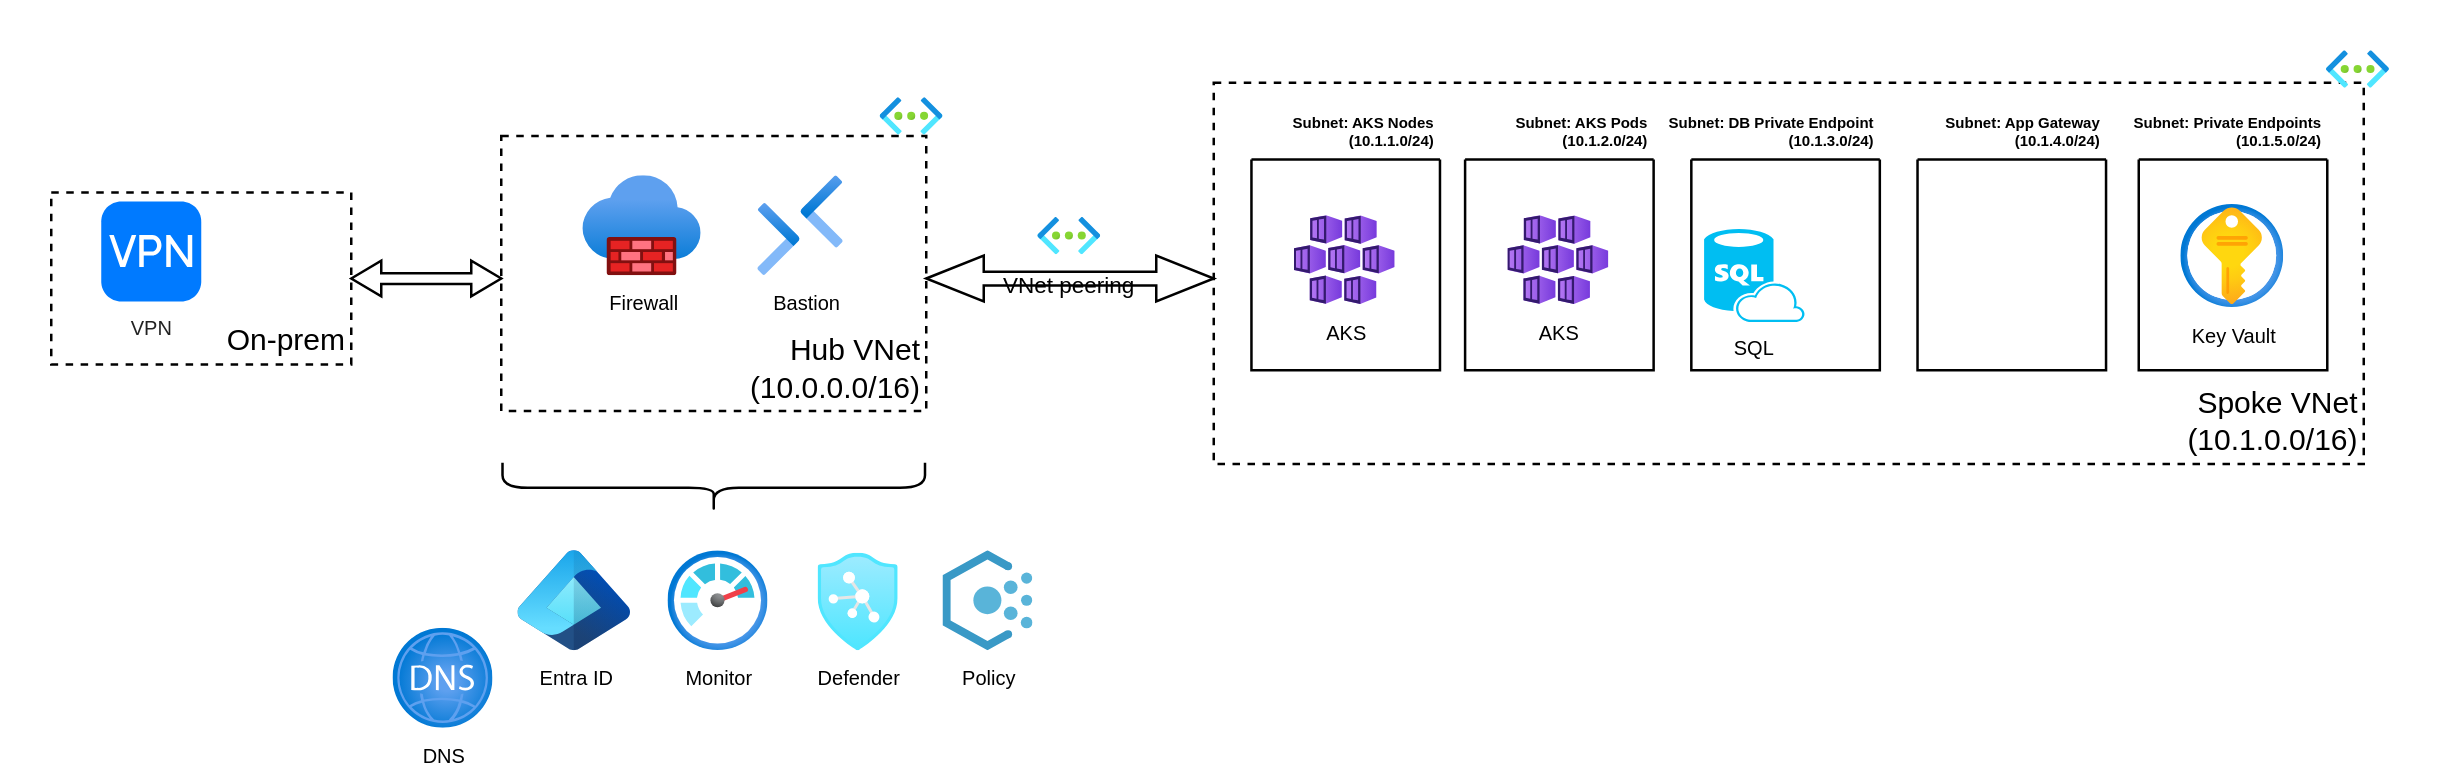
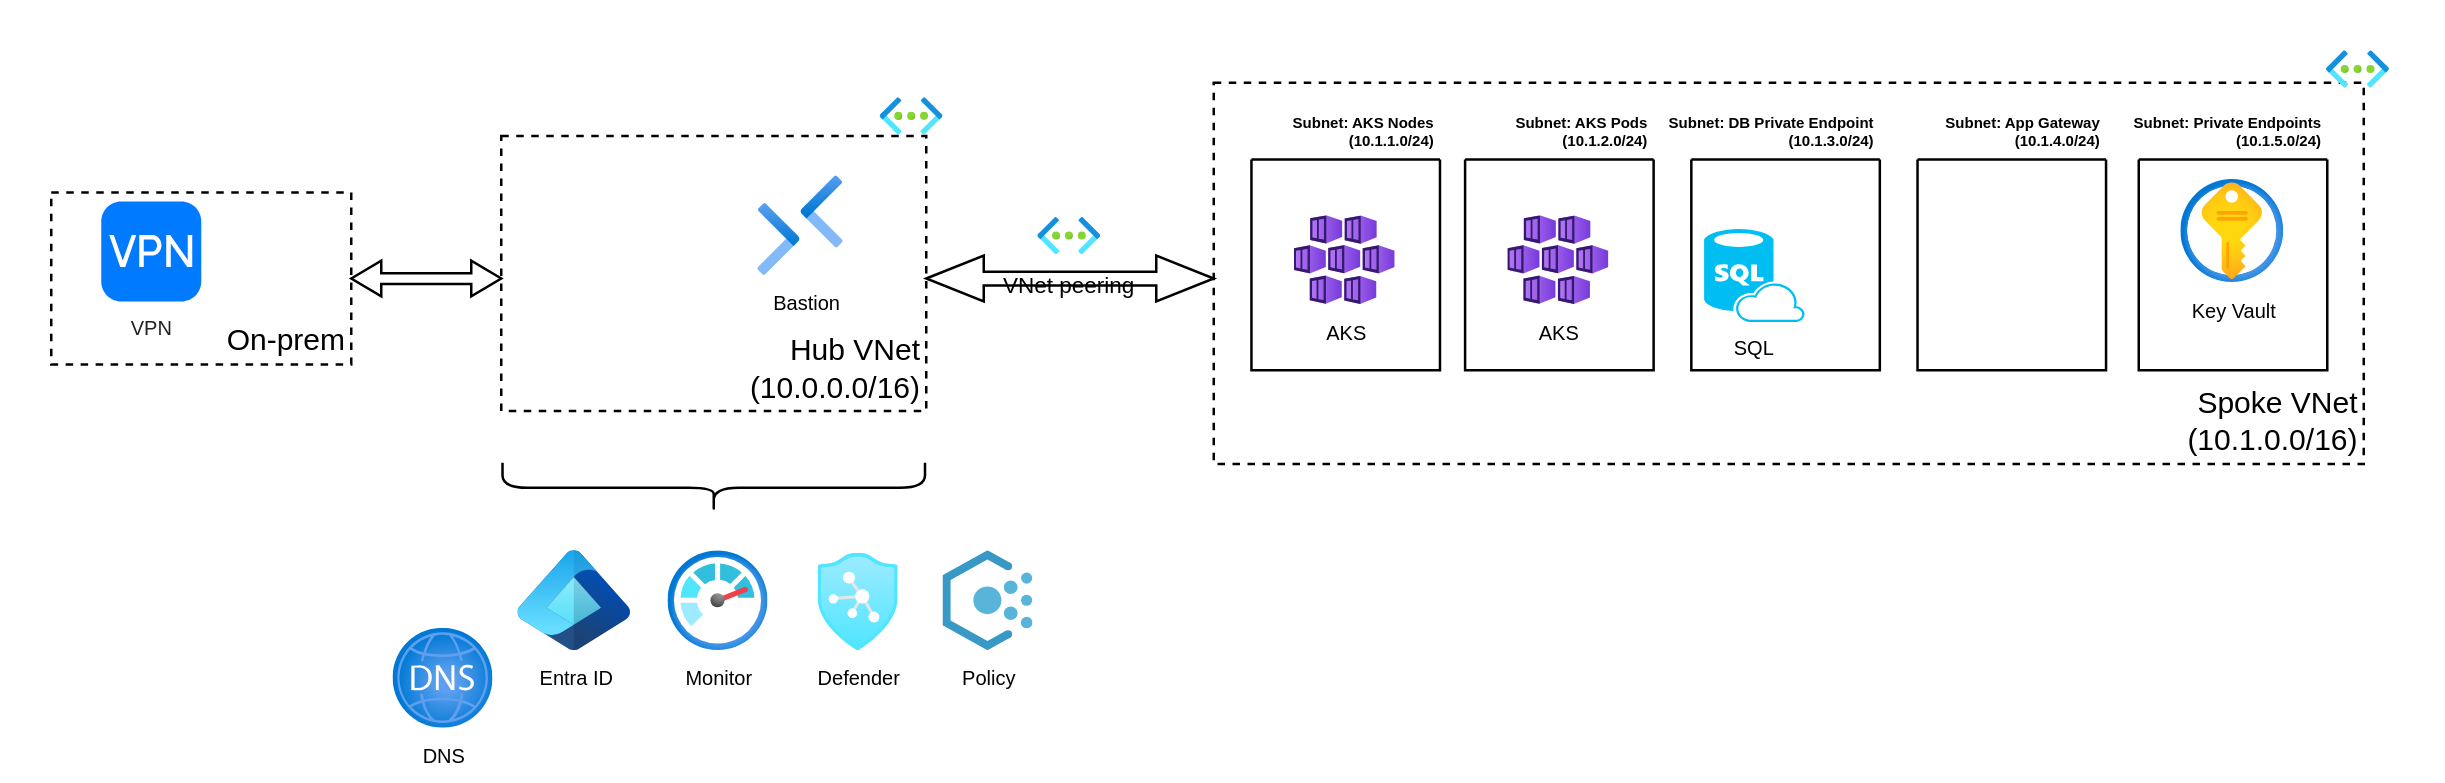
(643, 226) -> none
(2233, 257) -> (2233, 232)
